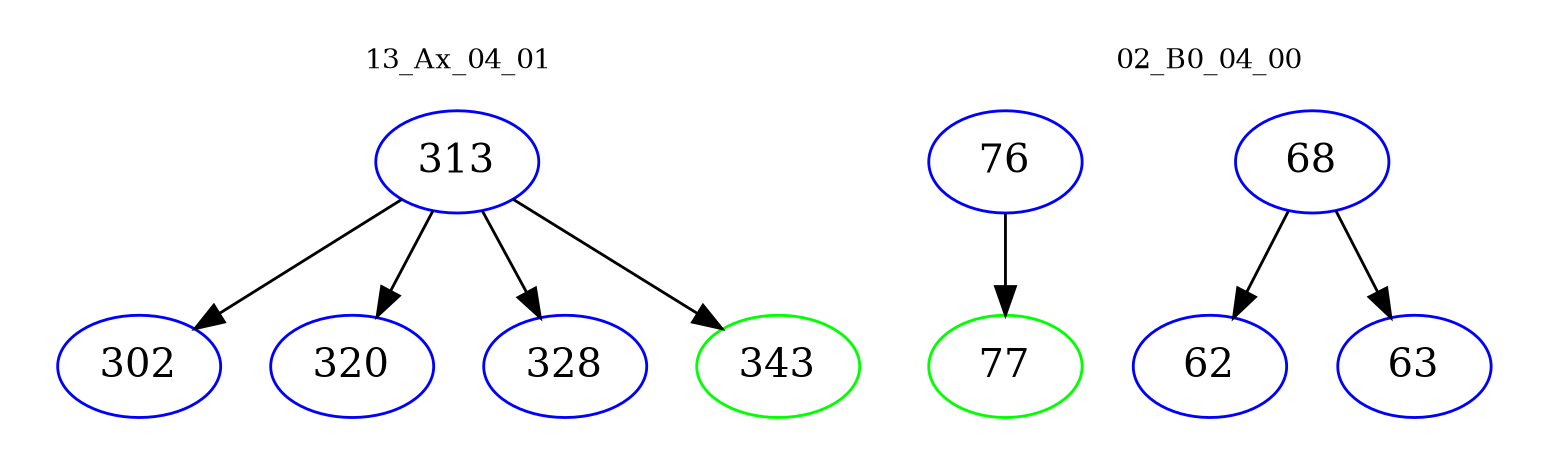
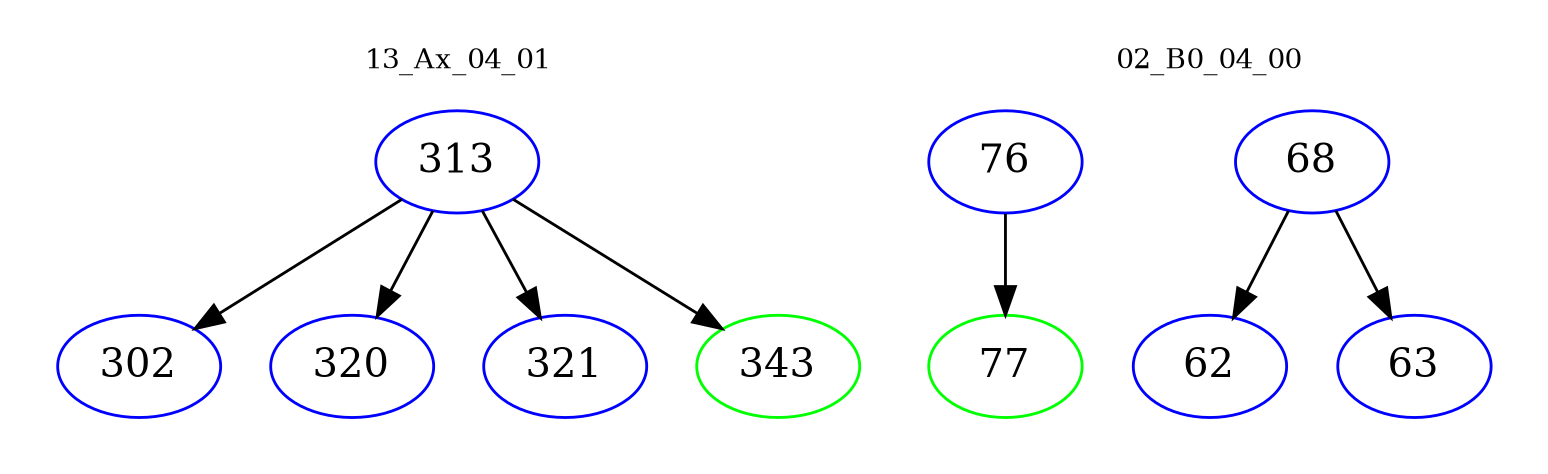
(565, 366) -> (565, 366)
